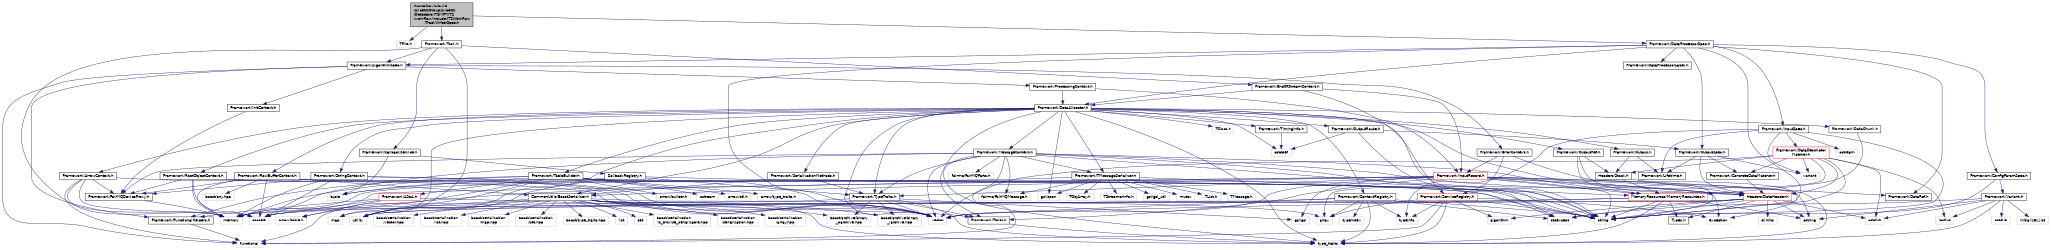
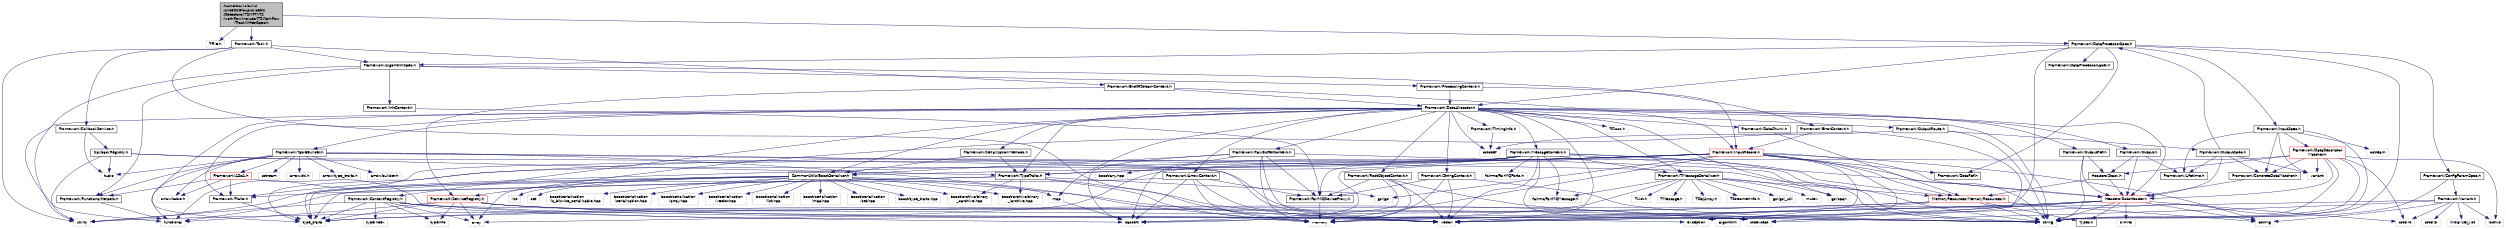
(1702, 94) -> (2197, 75)
(1281, 129) -> (1494, 129)
(1560, 144) -> (2272, 151)
none -> (2132, 176)
(307, 194) -> (1091, 210)
